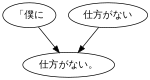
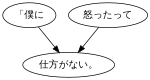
(108, 15) -> (108, 15)
